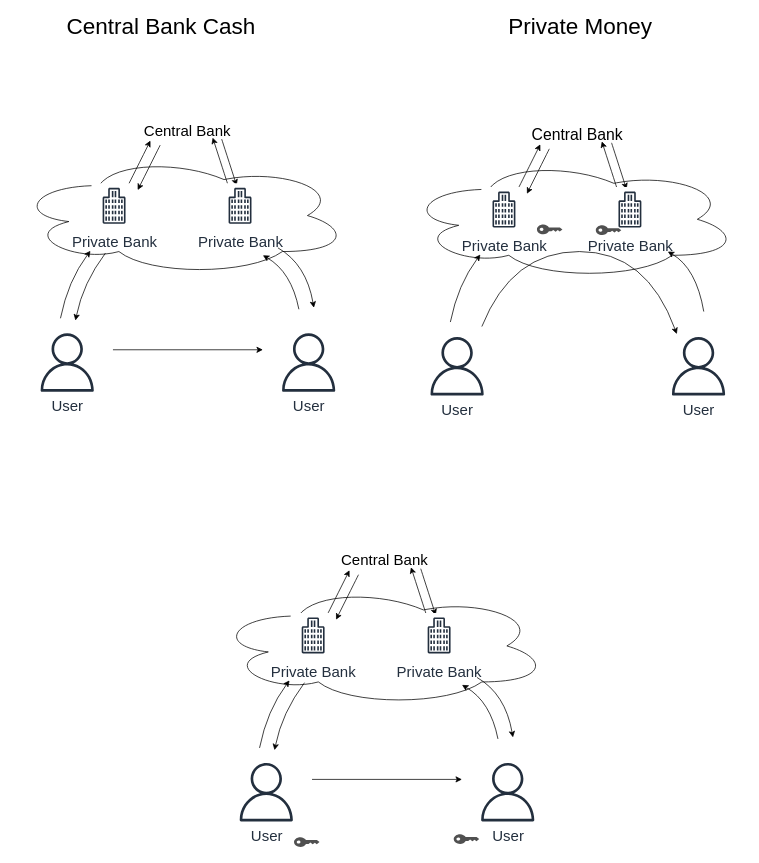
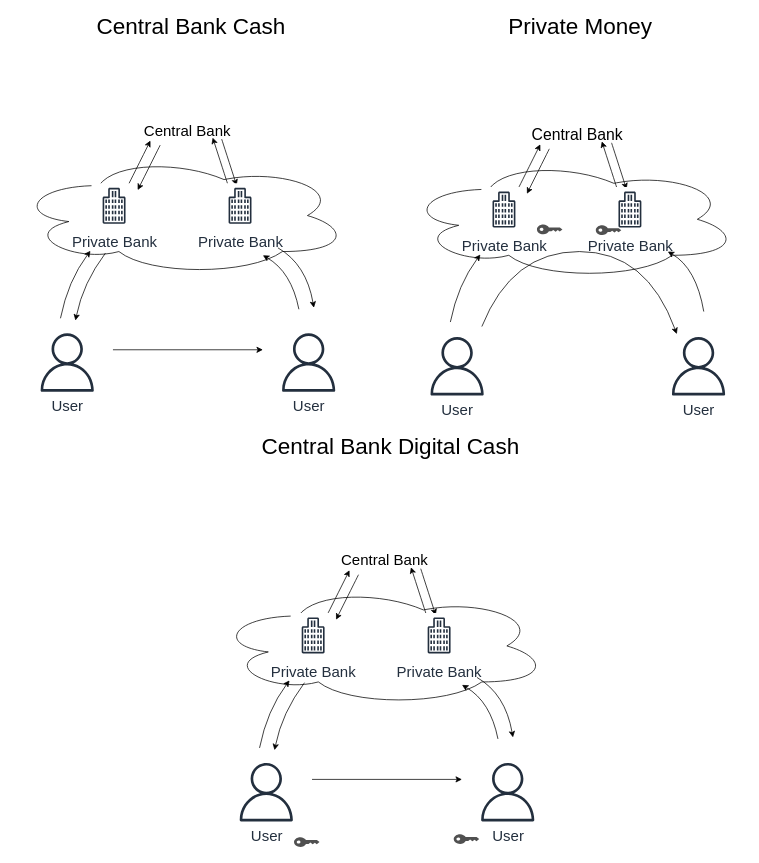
(161, 27) -> (191, 27)
none -> (390, 447)
